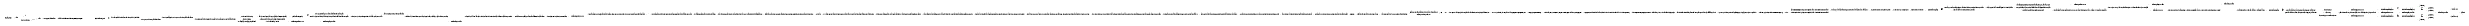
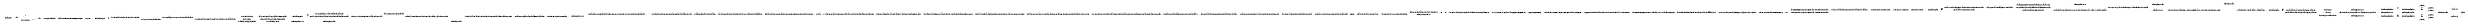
none -> (88, 19)
